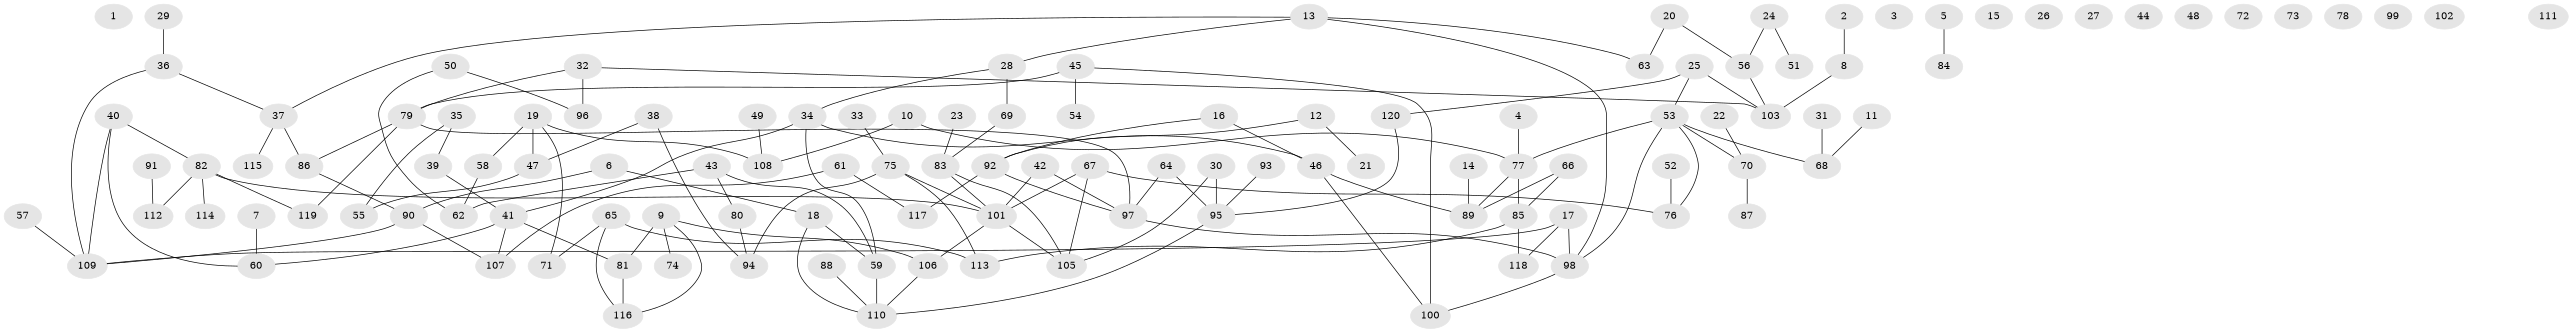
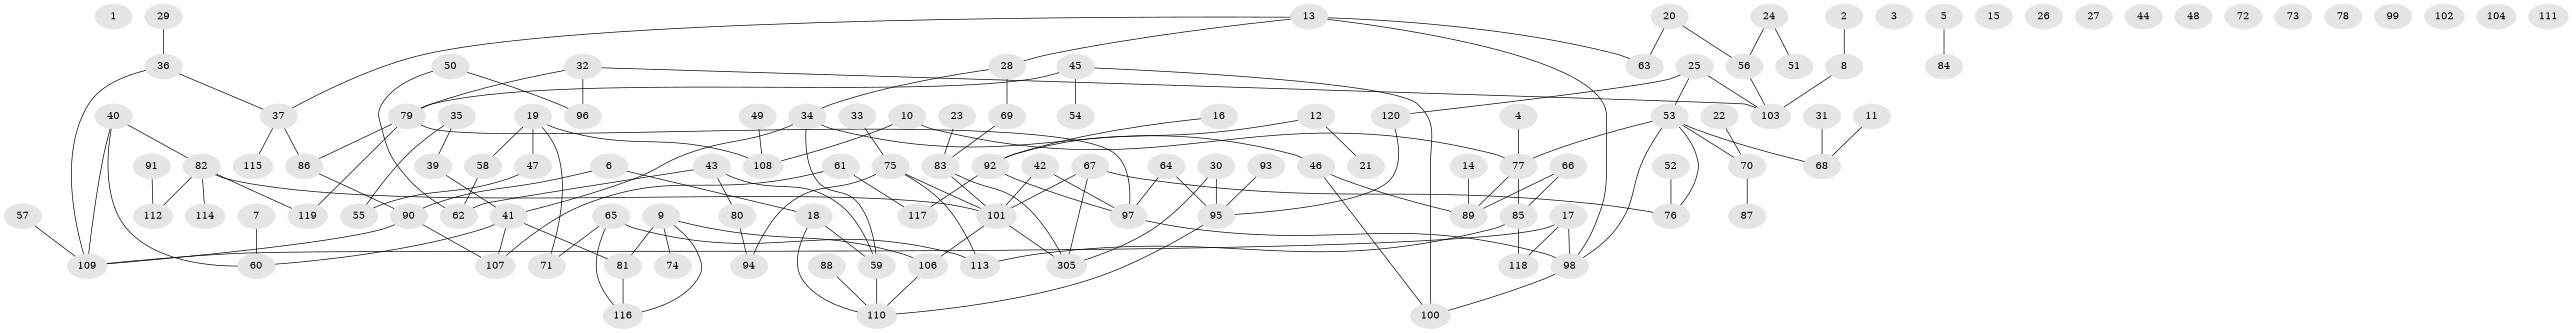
none -> (2496, 17)
(654, 116) -> none
(1268, 141) -> none
(1067, 266) -> (1067, 266)
